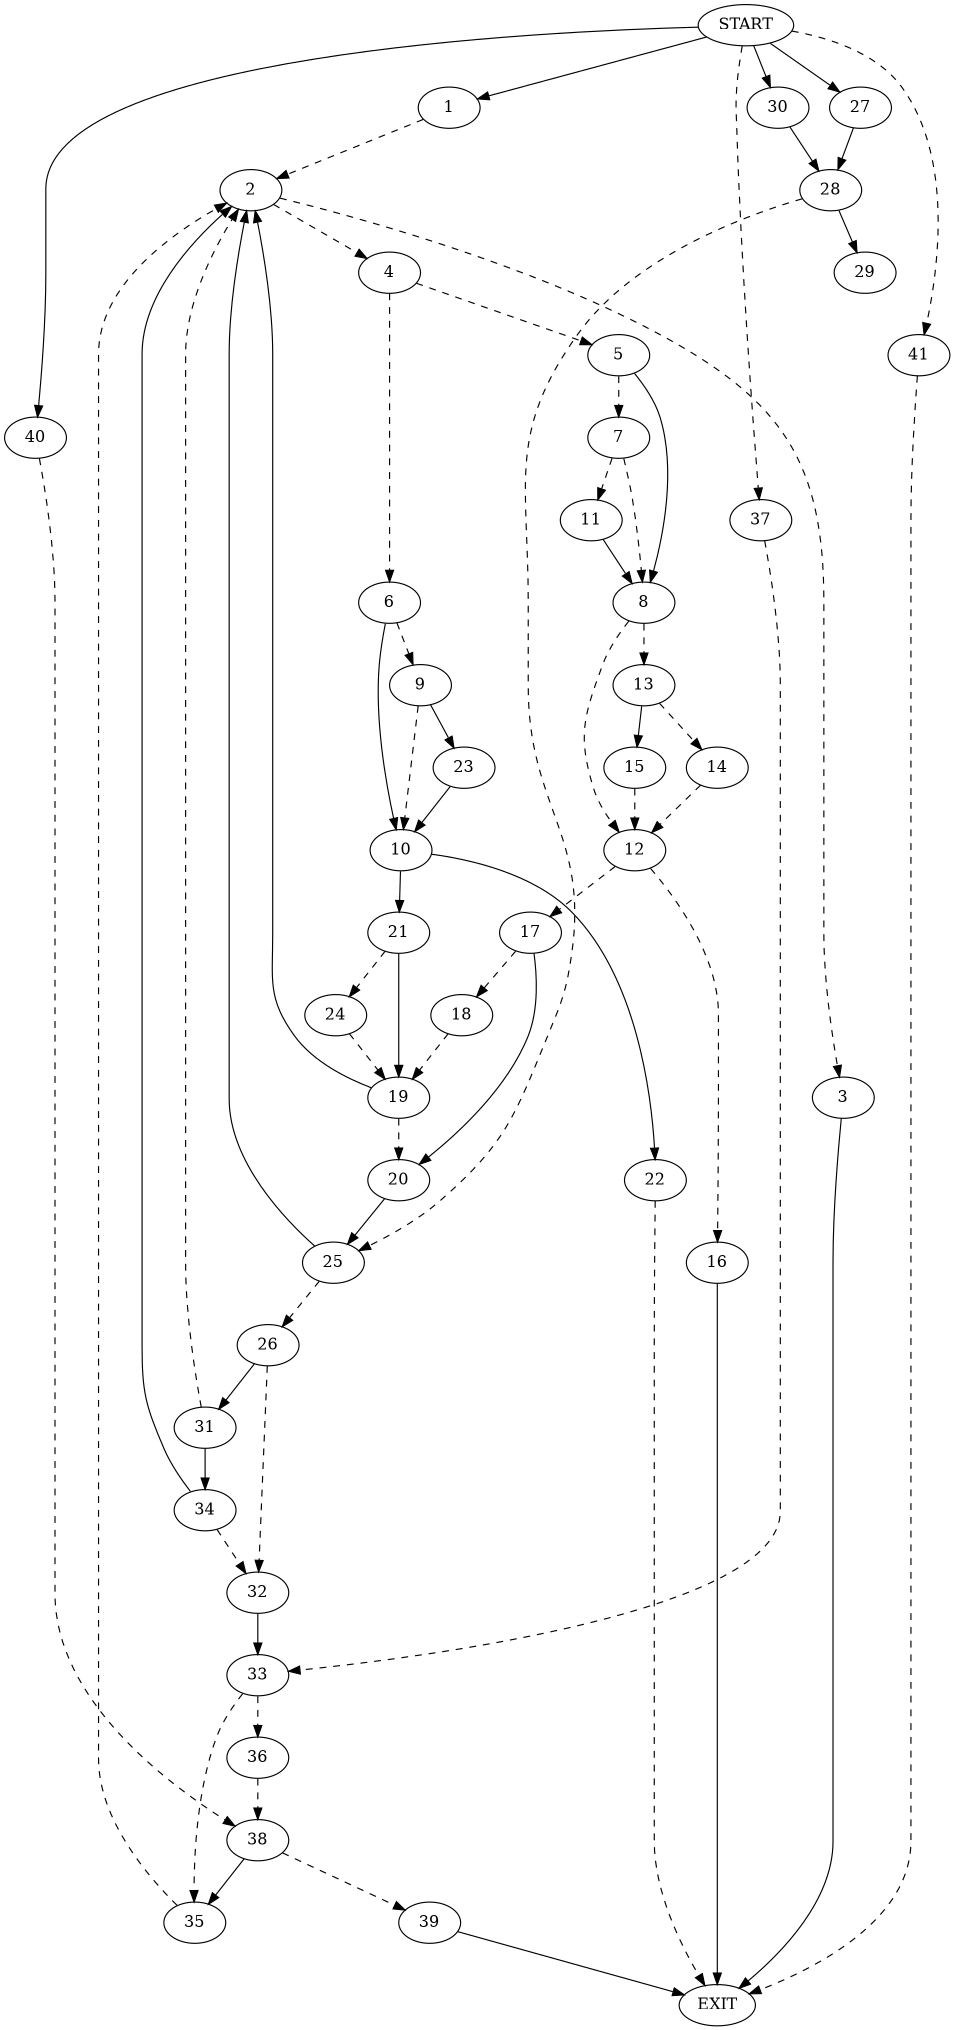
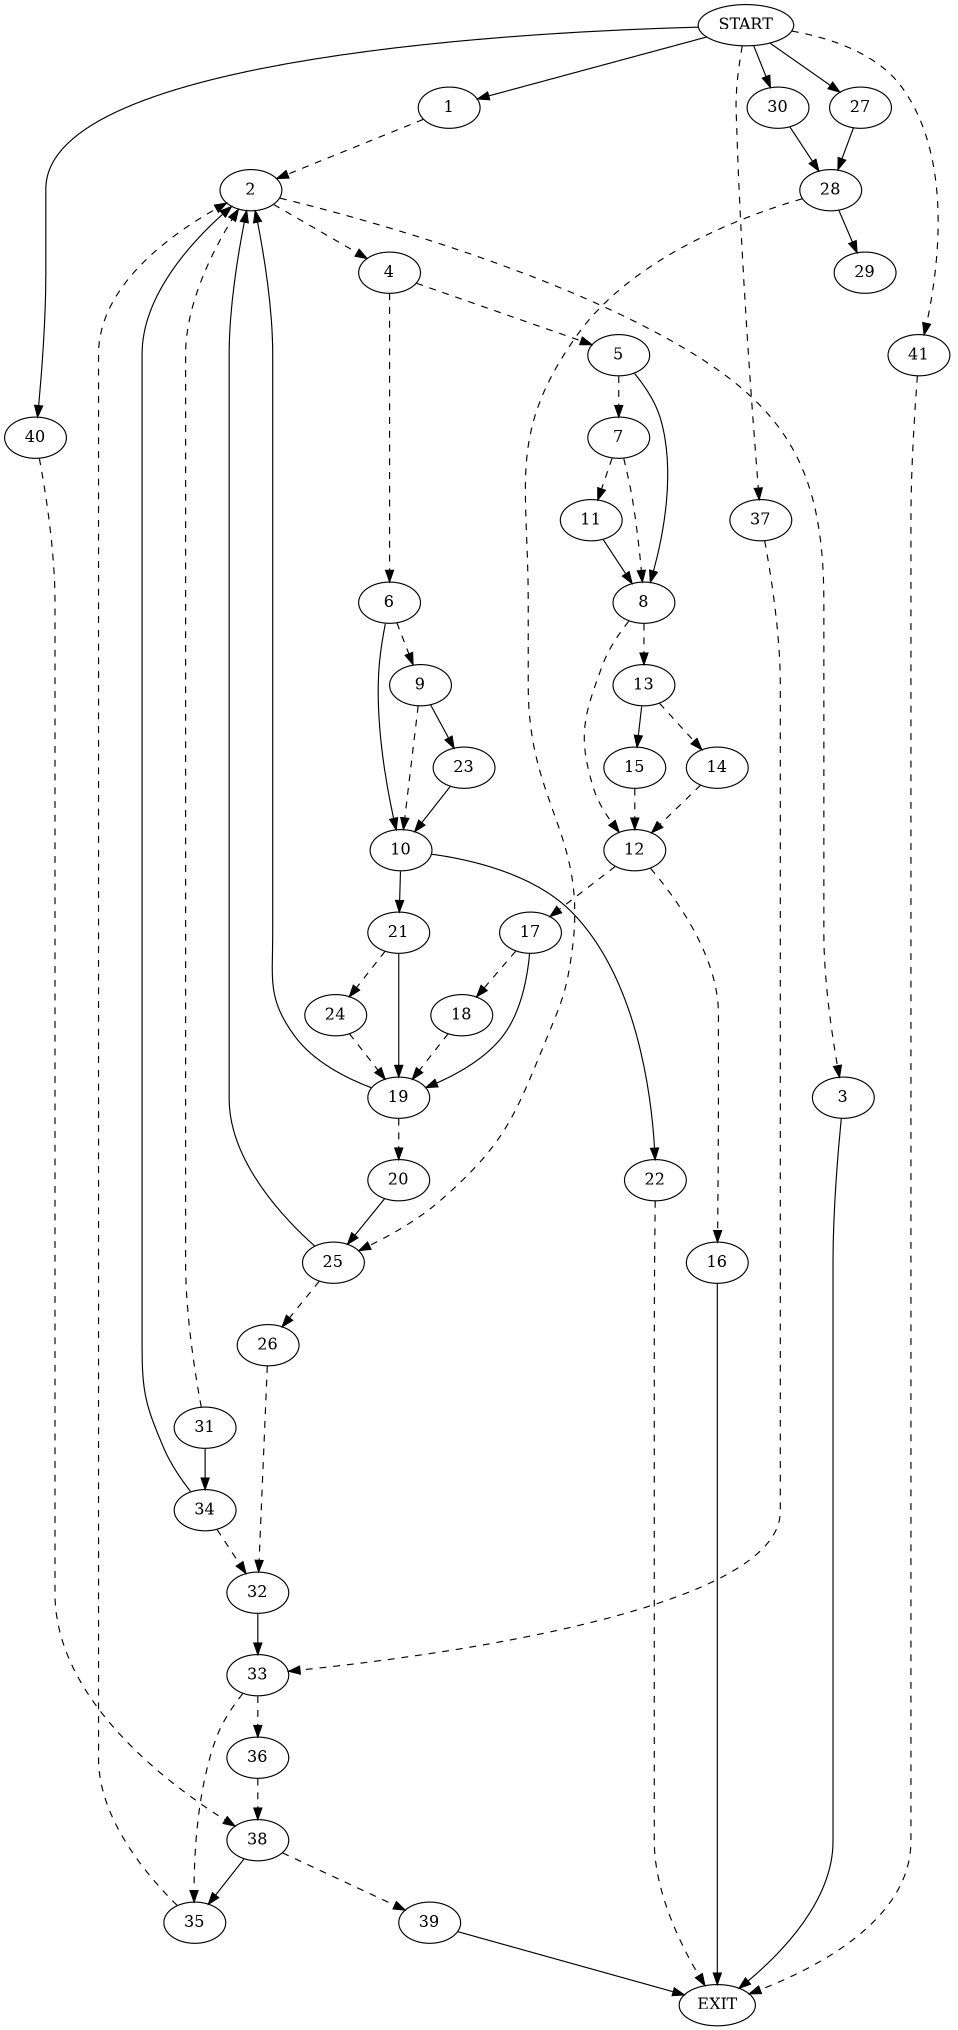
(511, 1069) -> (505, 1034)
(240, 1382) -> none
